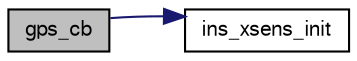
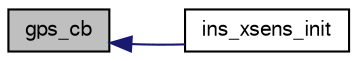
(137, 17) -> (158, 45)
